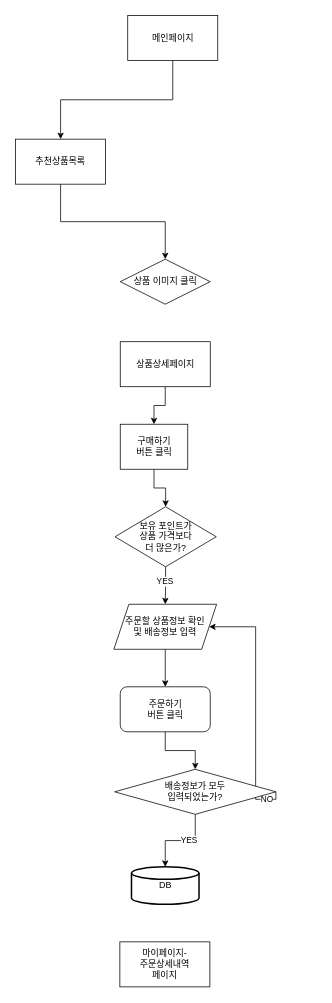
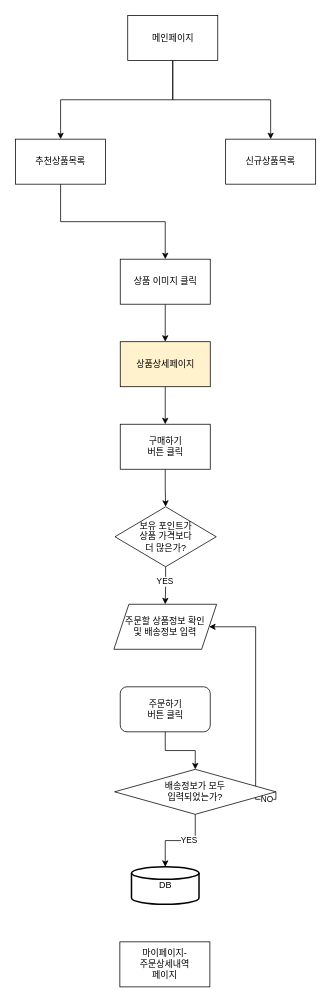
none -> (239, 100)
none -> (270, 162)
(165, 282) -> (165, 282)
none -> (165, 320)
(165, 364) -> (165, 364)
(154, 447) -> (165, 447)
(165, 665) -> none
